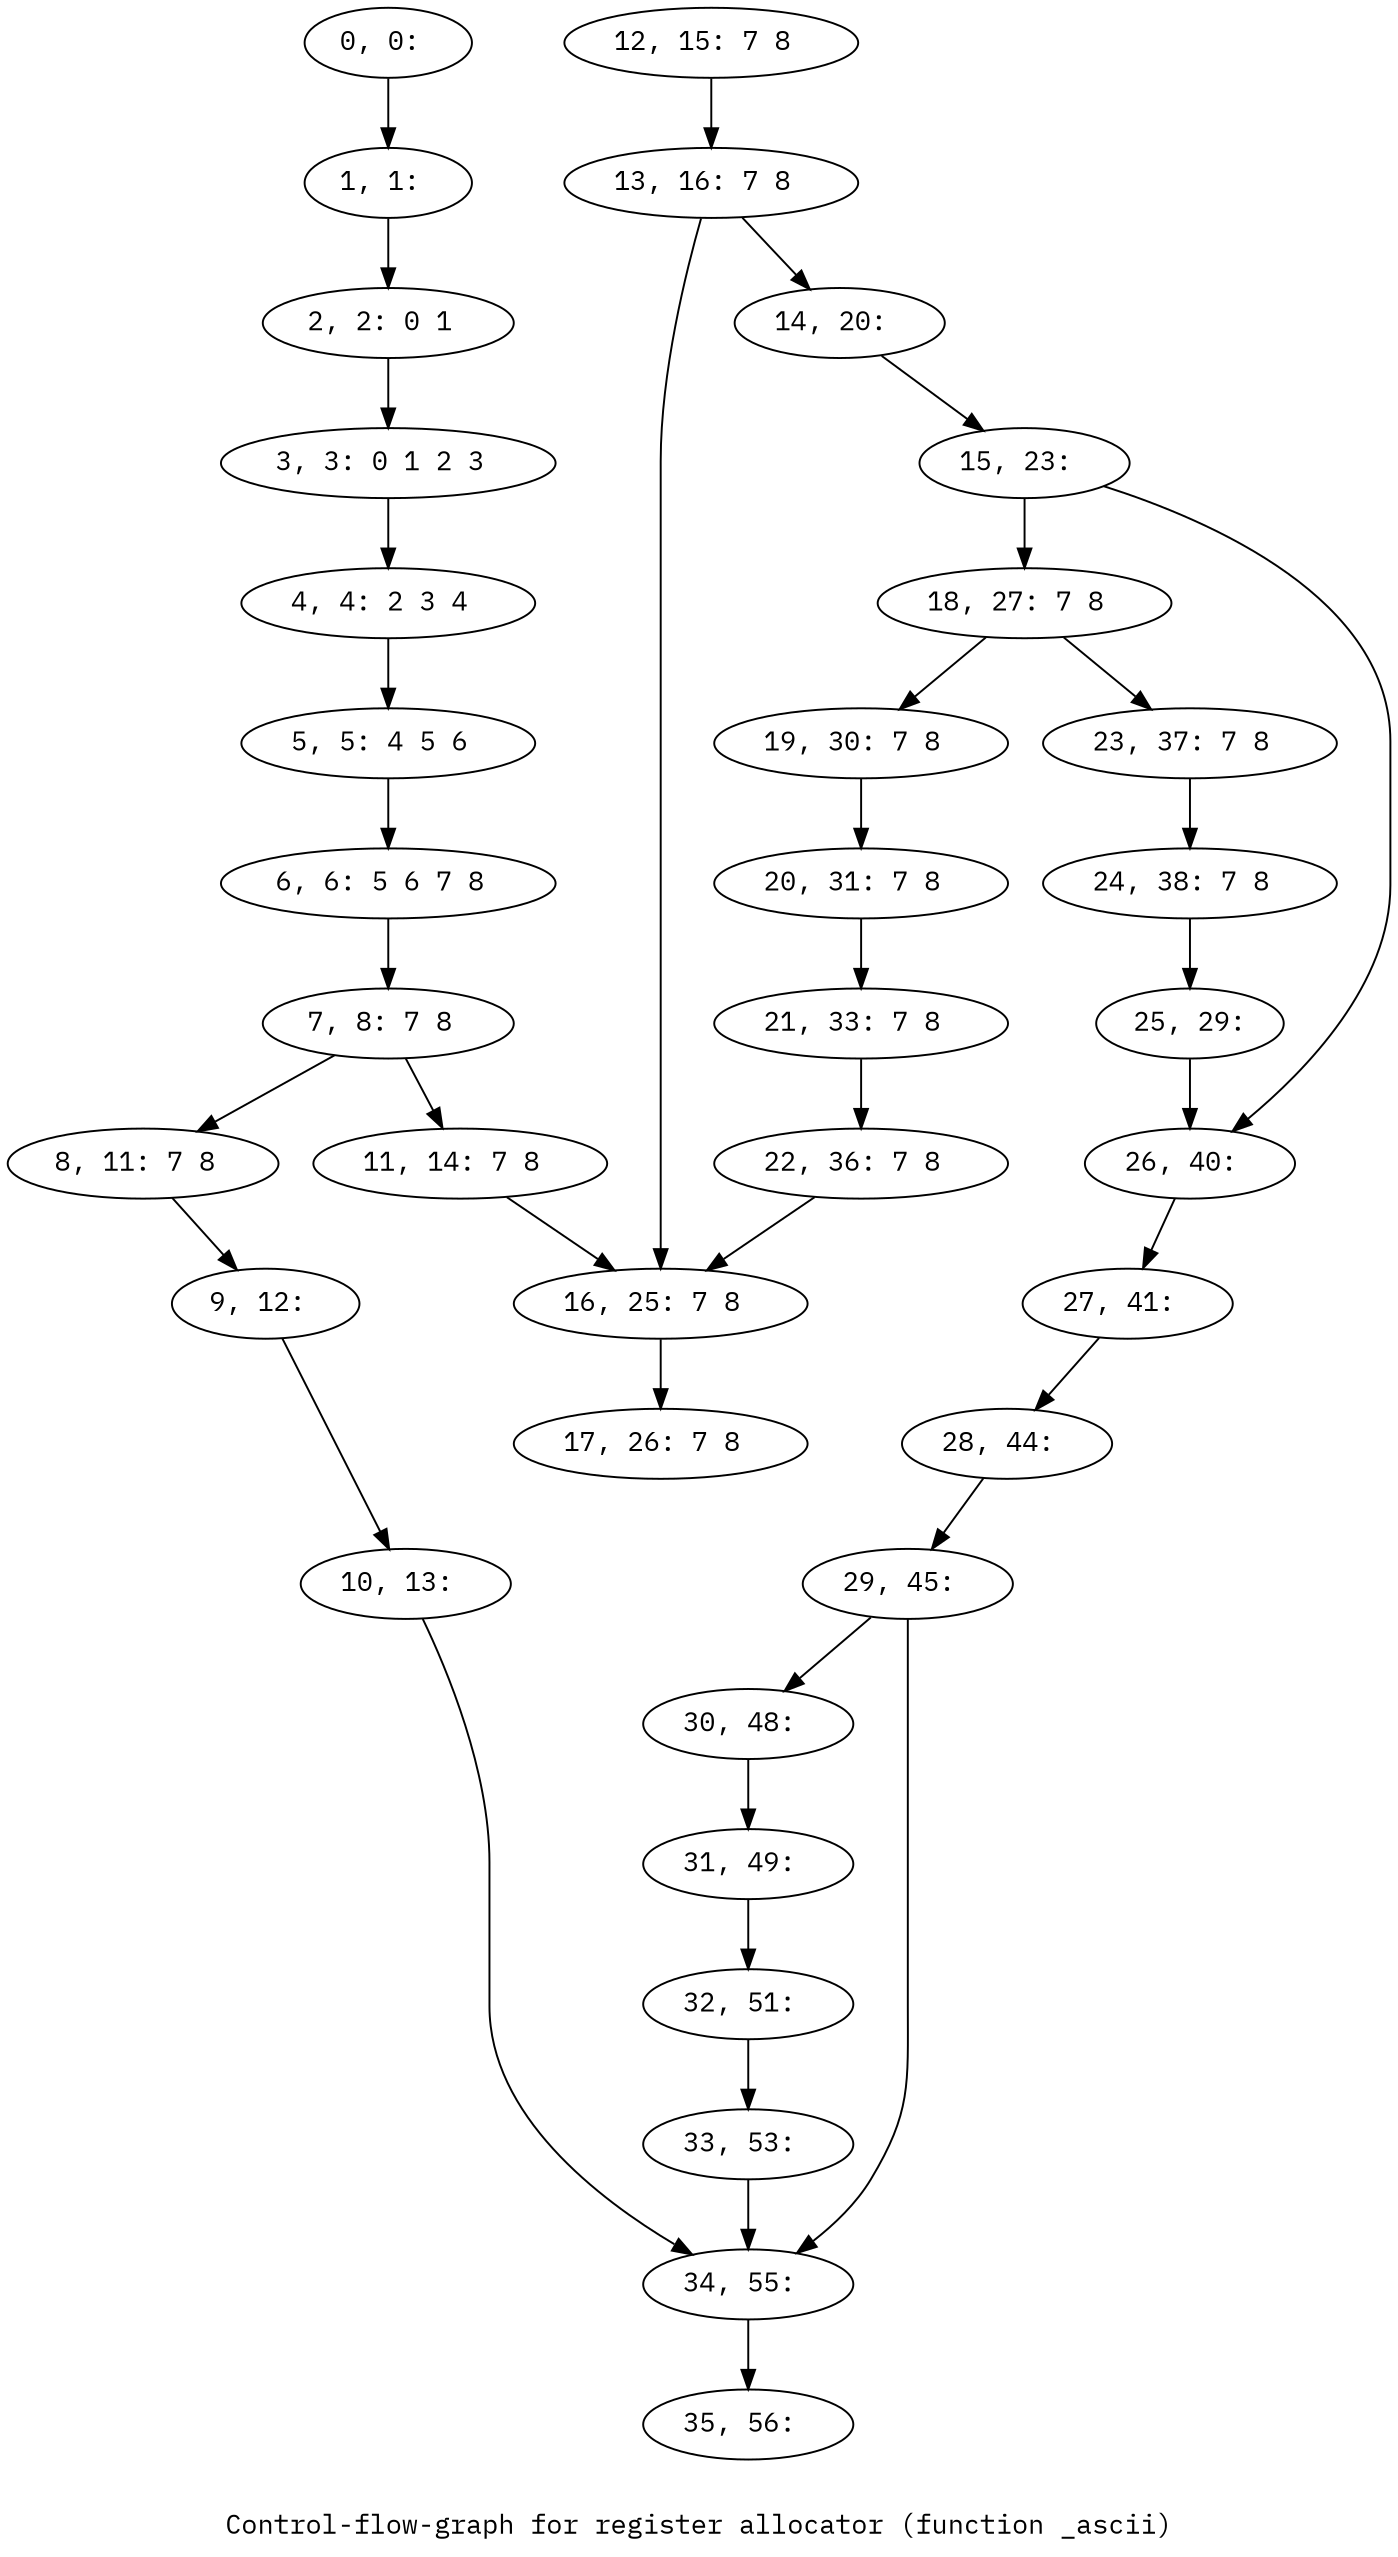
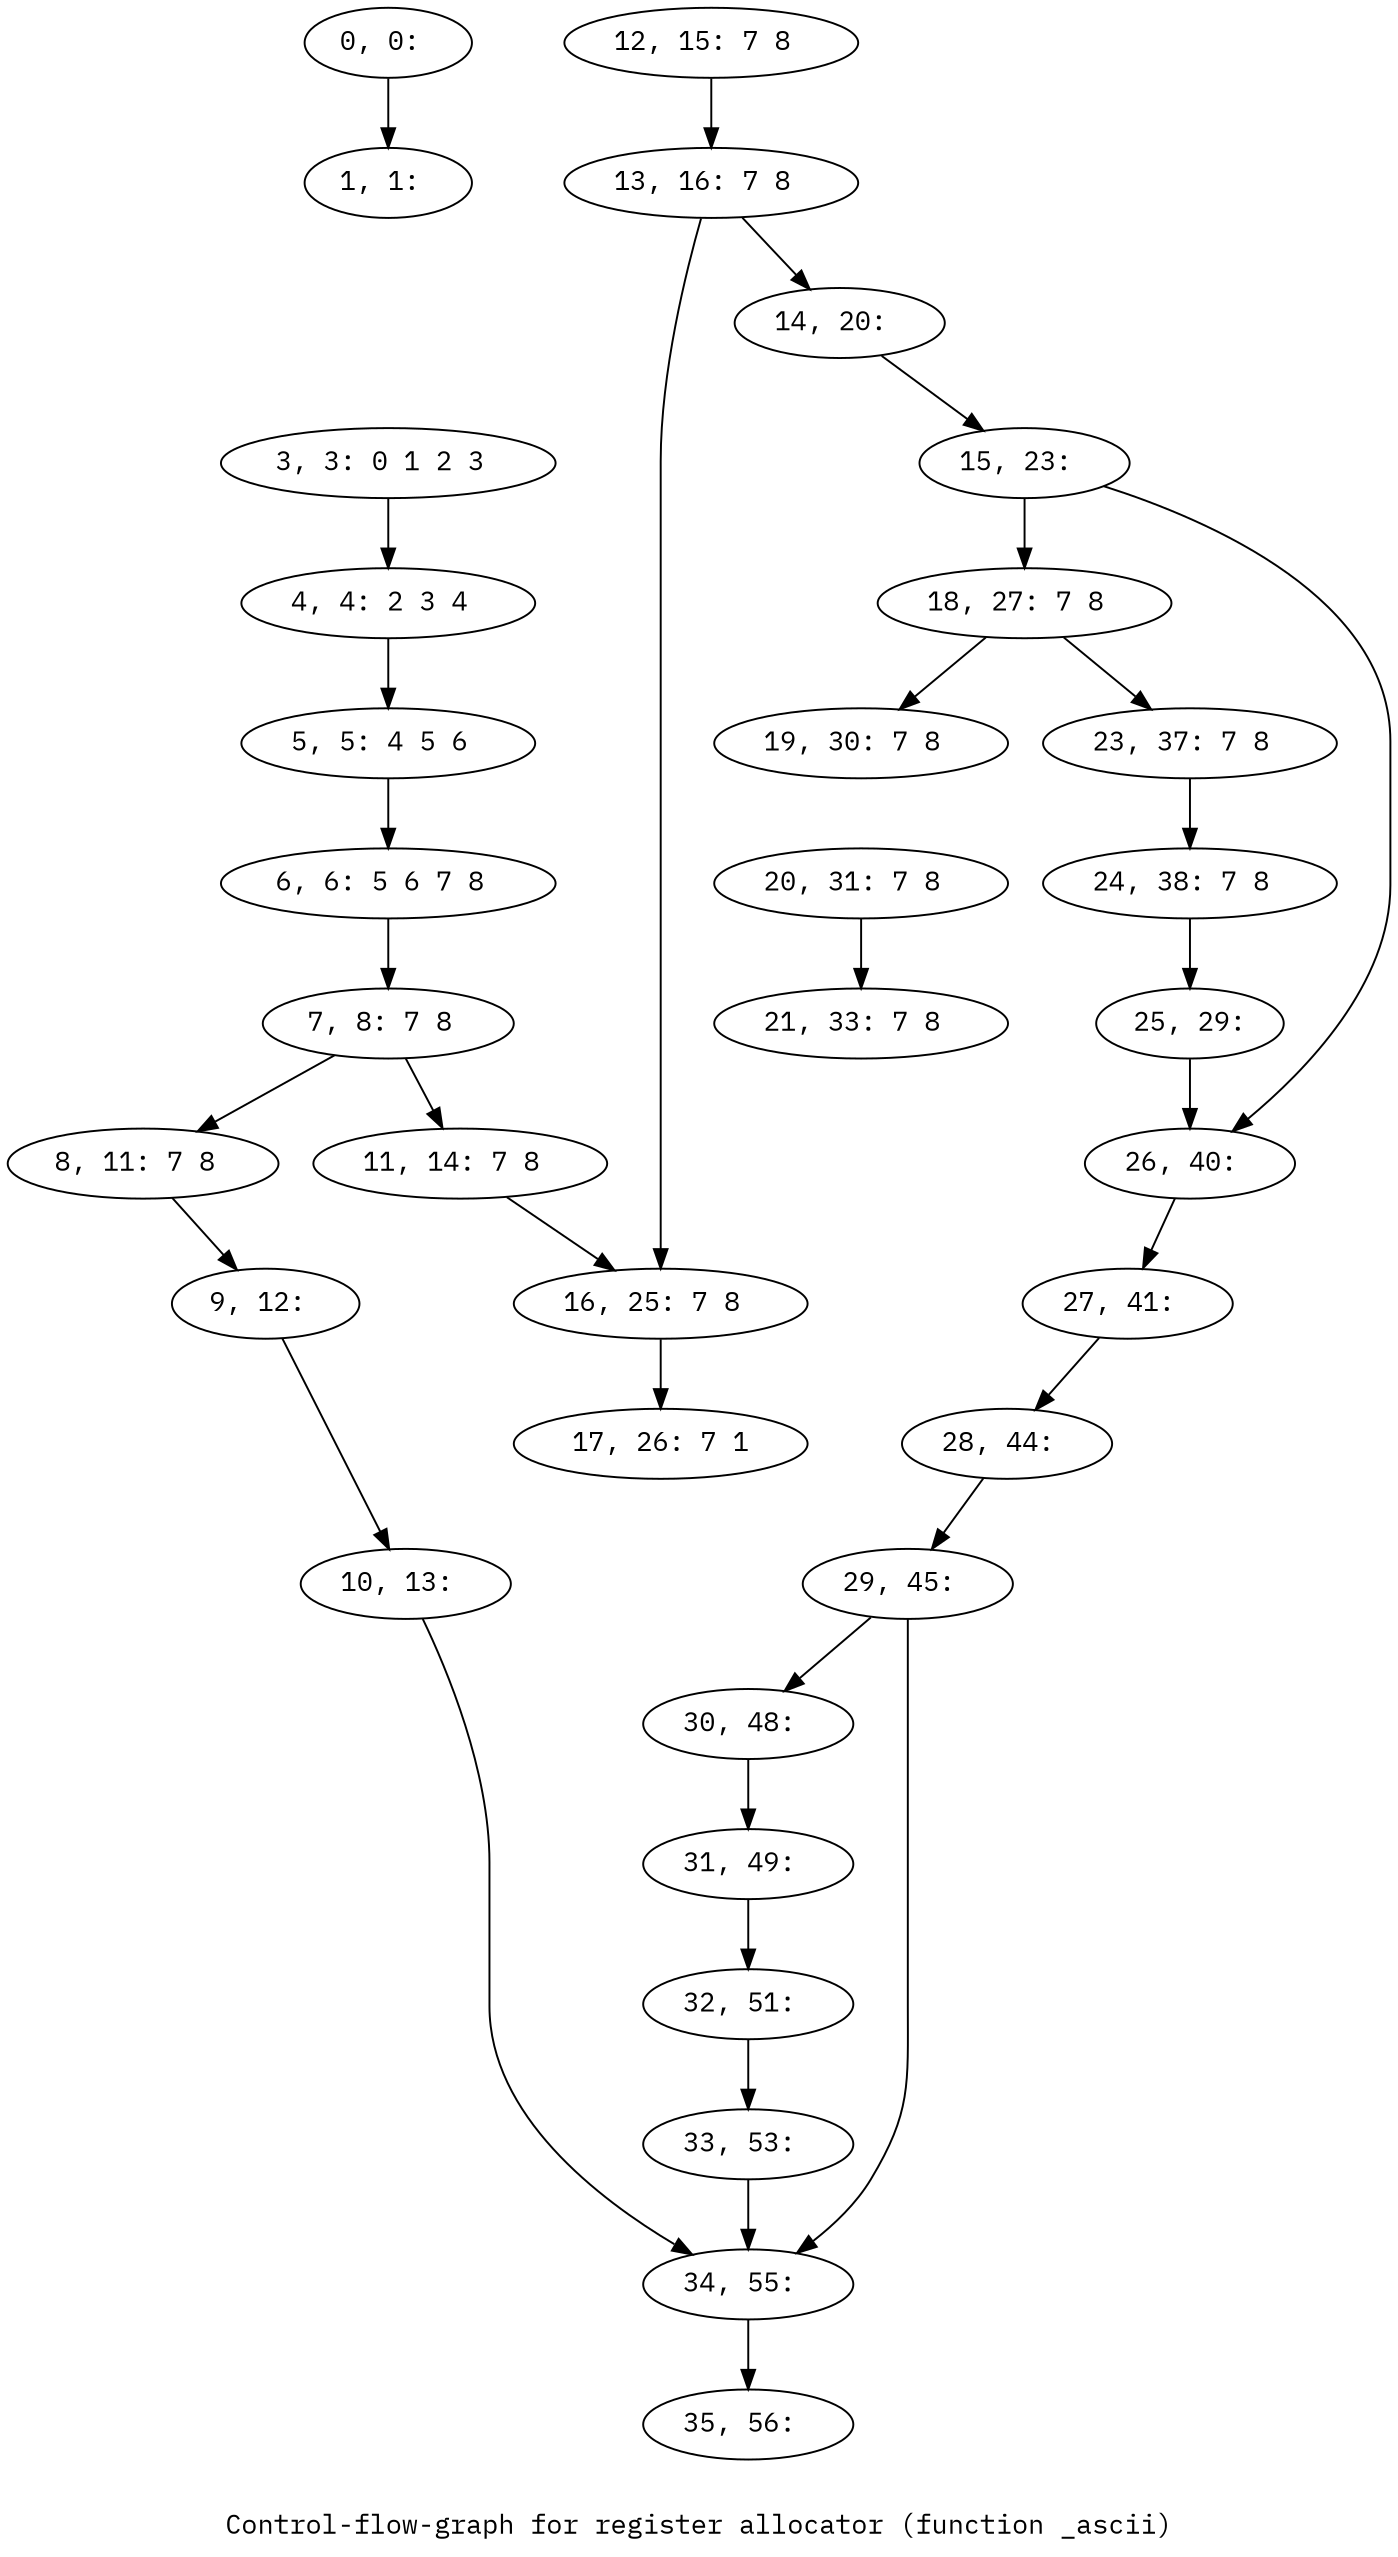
(388, 323) -> none
(861, 804) -> none
(861, 1164) -> none
(661, 1444) -> (661, 1444)
